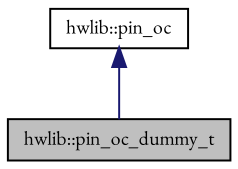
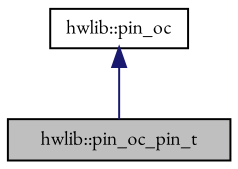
(119, 140) -> (119, 140)
